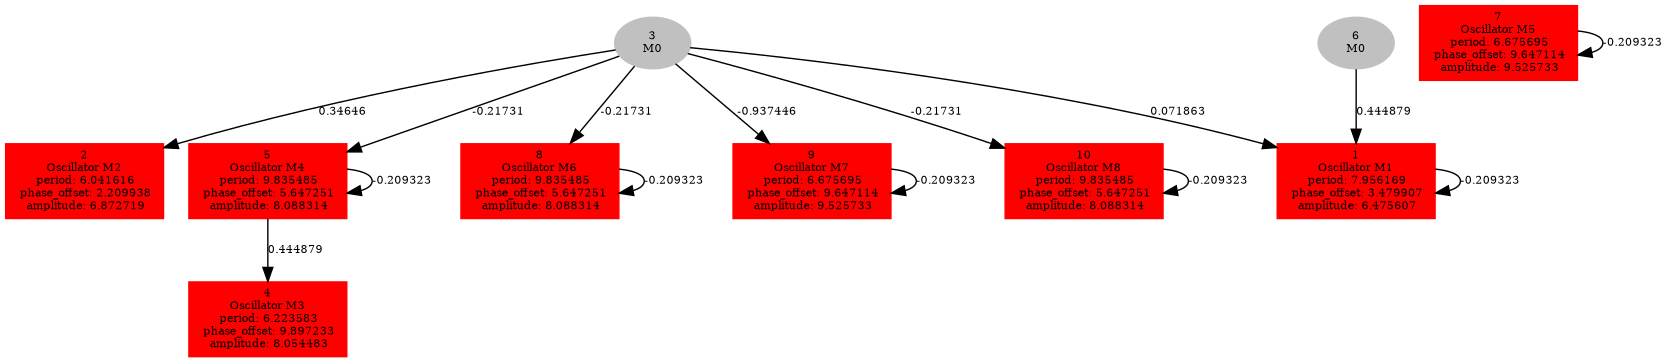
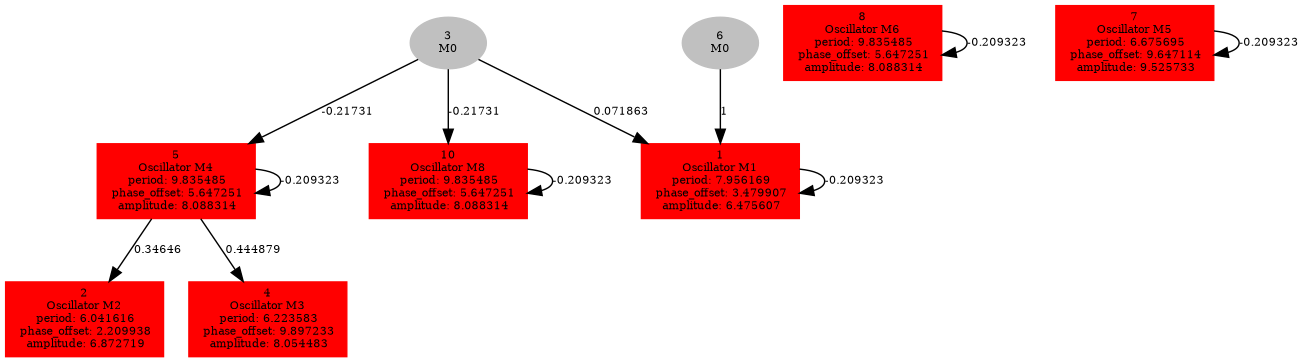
(395, 90) -> (134, 244)
(607, 99) -> none
(1386, 112) -> (726, 112)
(812, 181) -> none
